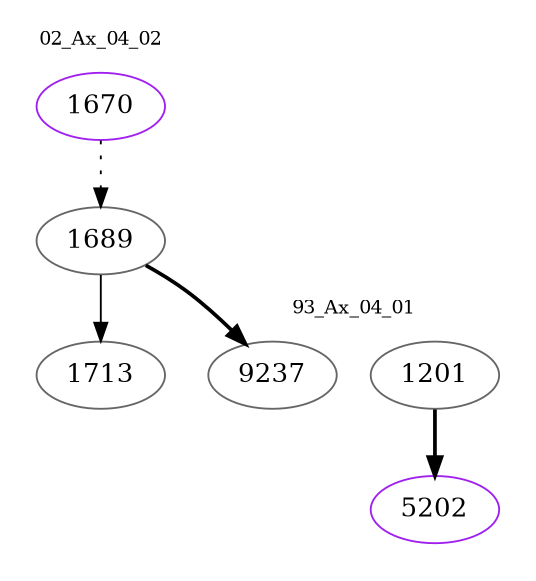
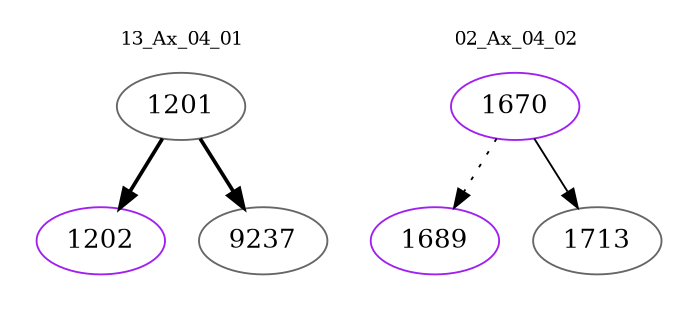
(101, 241) -> (435, 241)
(101, 299) -> (551, 165)
(206, 306) -> (217, 165)
(354, 309) -> (182, 40)
(435, 510) -> (101, 241)
